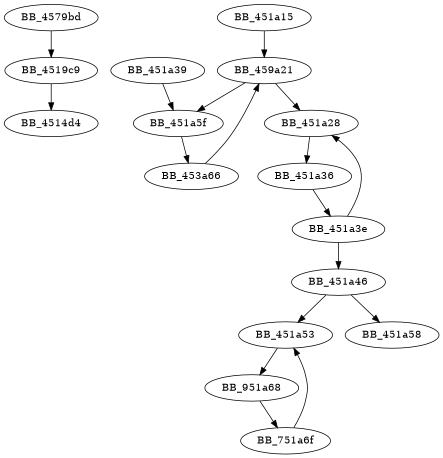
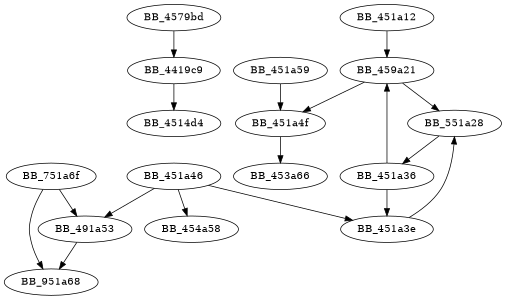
(264, 18) -> (387, 18)
(51, 71) -> (174, 71)
(158, 71) -> (280, 71)
(178, 123) -> (280, 123)
(311, 123) -> (455, 123)
(235, 130) -> (387, 127)
(338, 252) -> (277, 202)
(286, 335) -> (85, 229)
(392, 335) -> (192, 229)
(267, 411) -> (30, 226)
